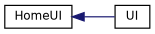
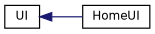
(99, 17) -> (67, 17)
